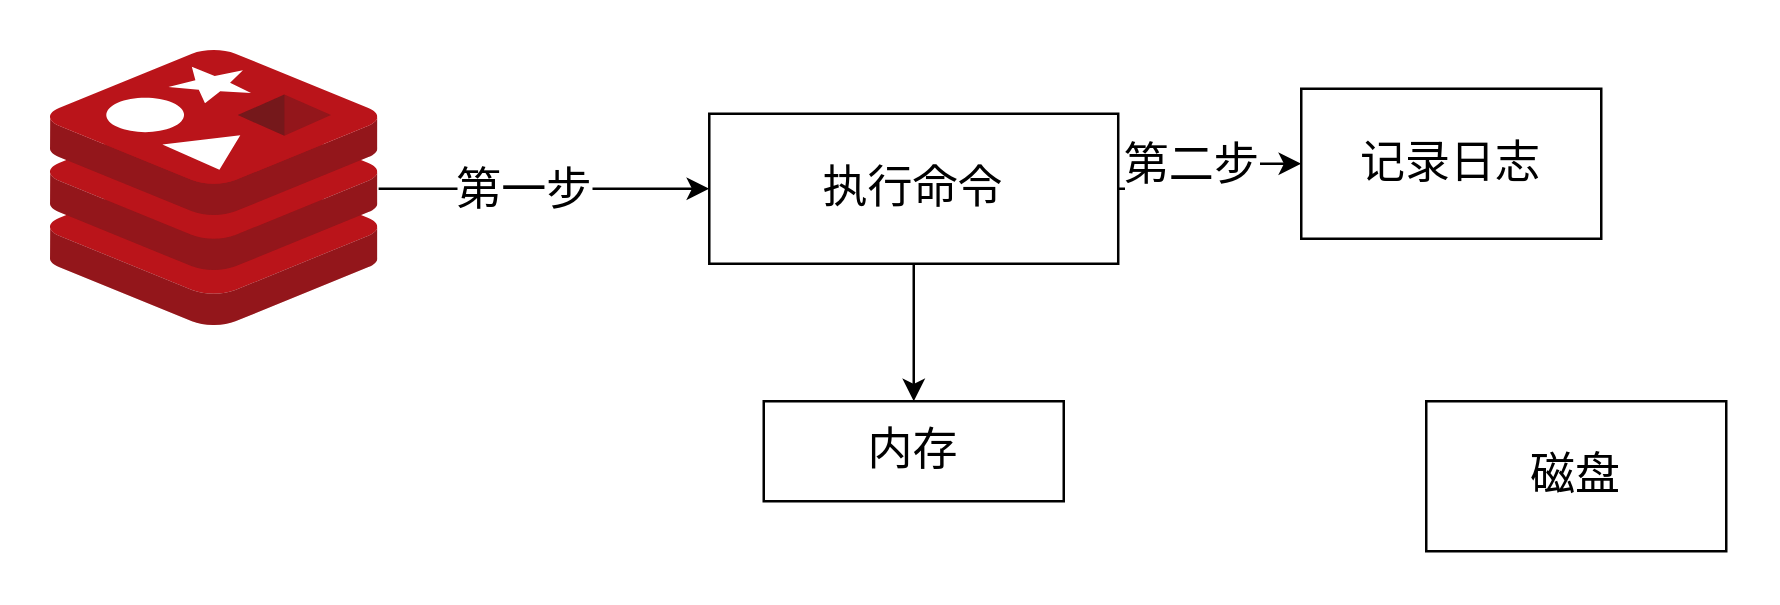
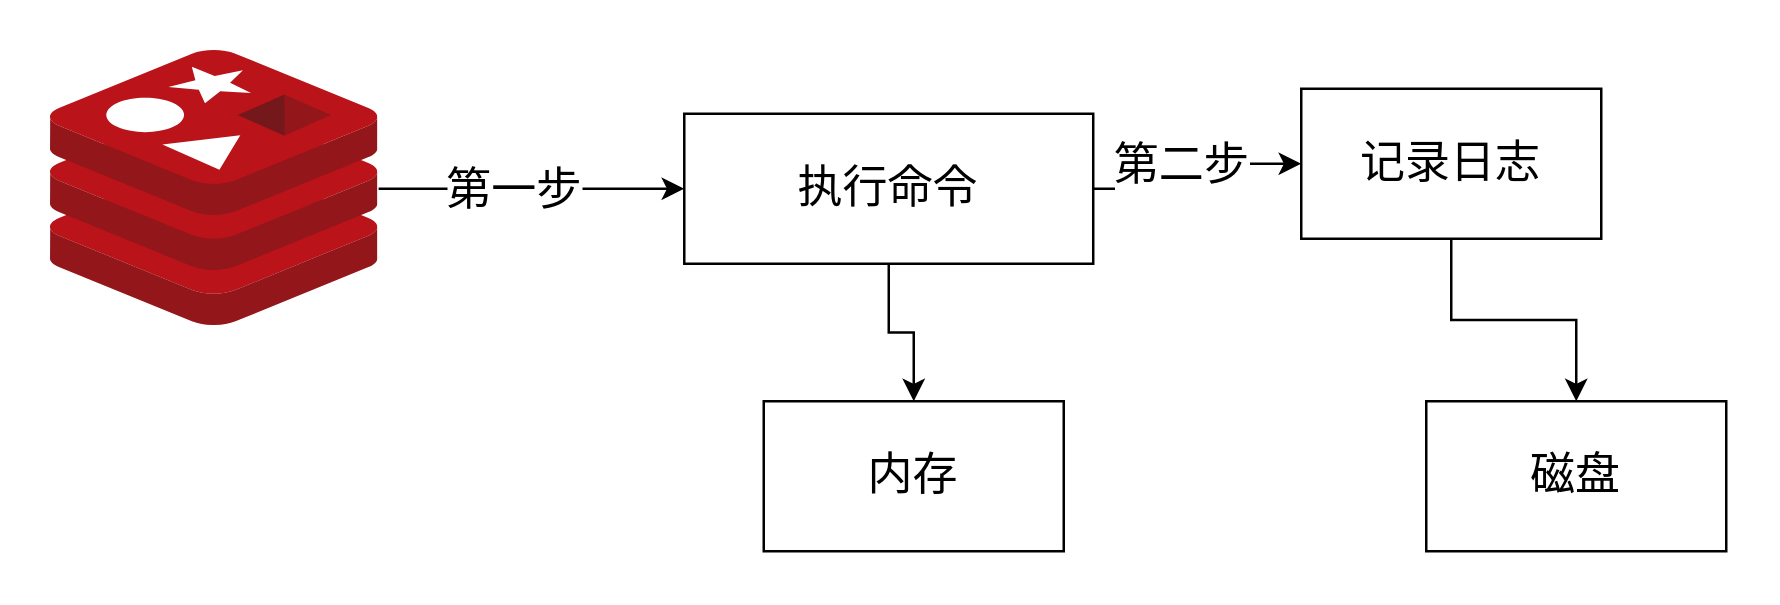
(914, 189) -> (889, 189)
none -> (1505, 320)
(914, 451) -> (914, 476)
